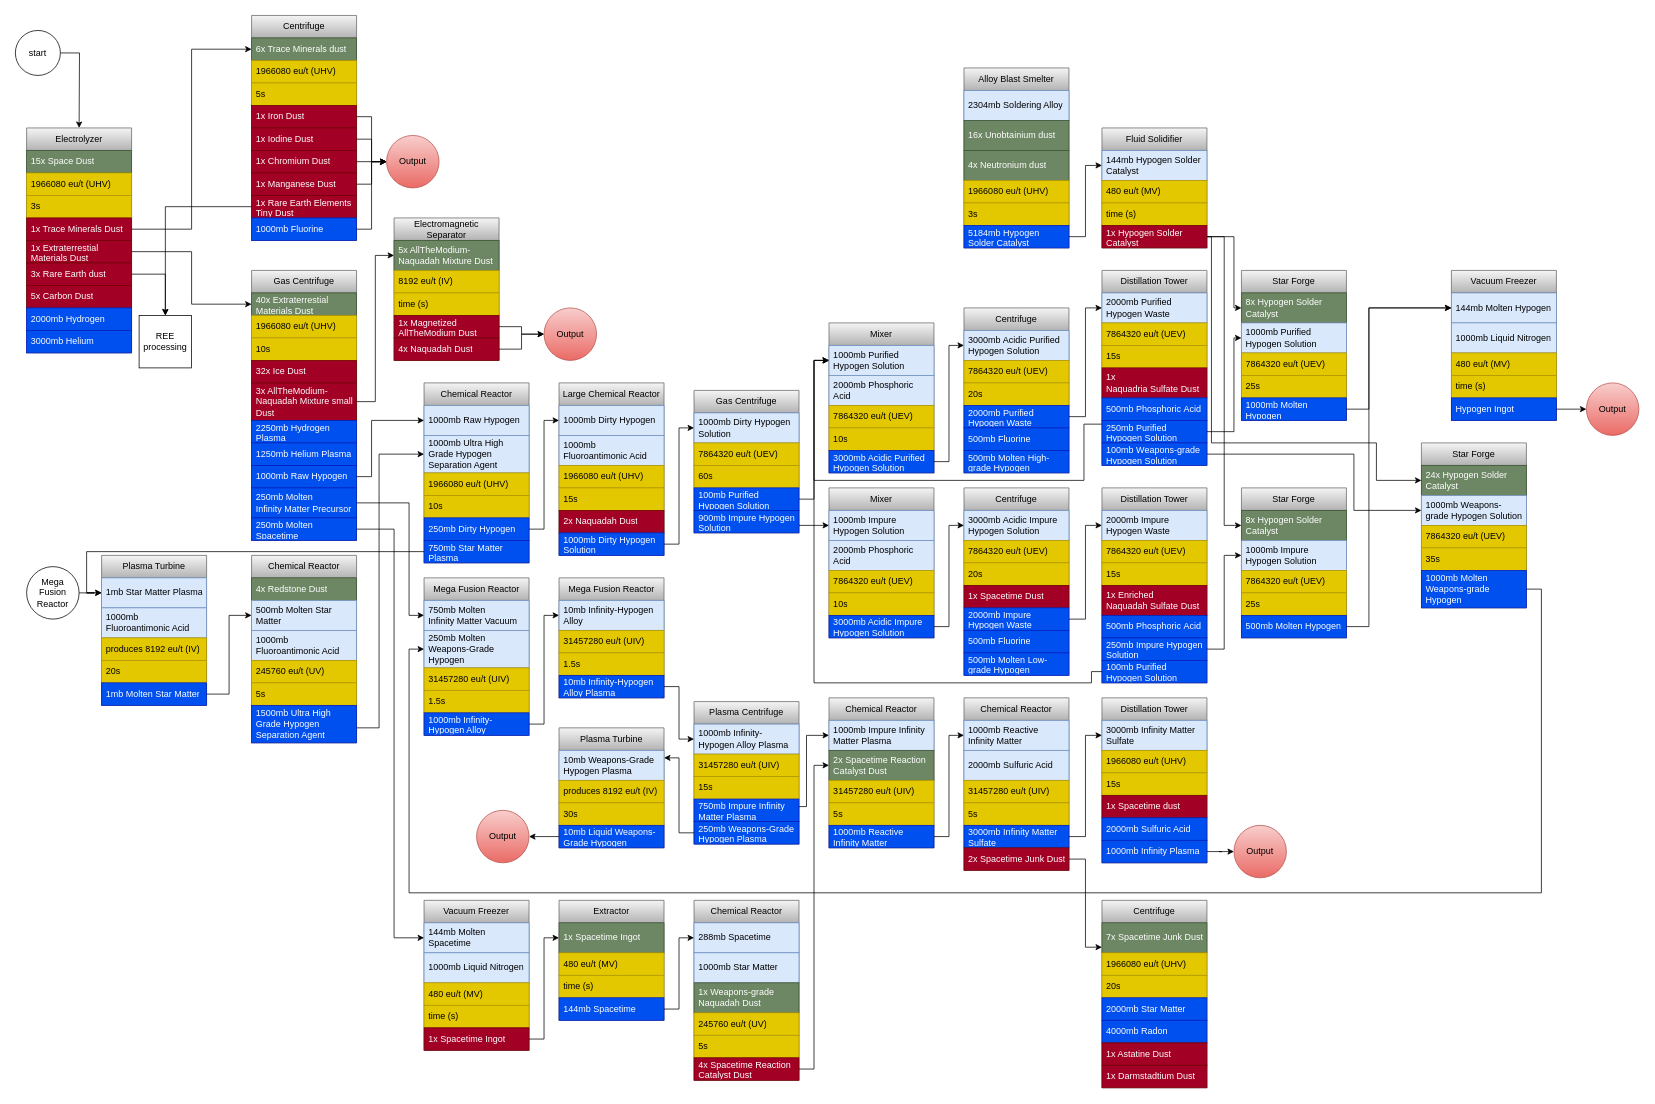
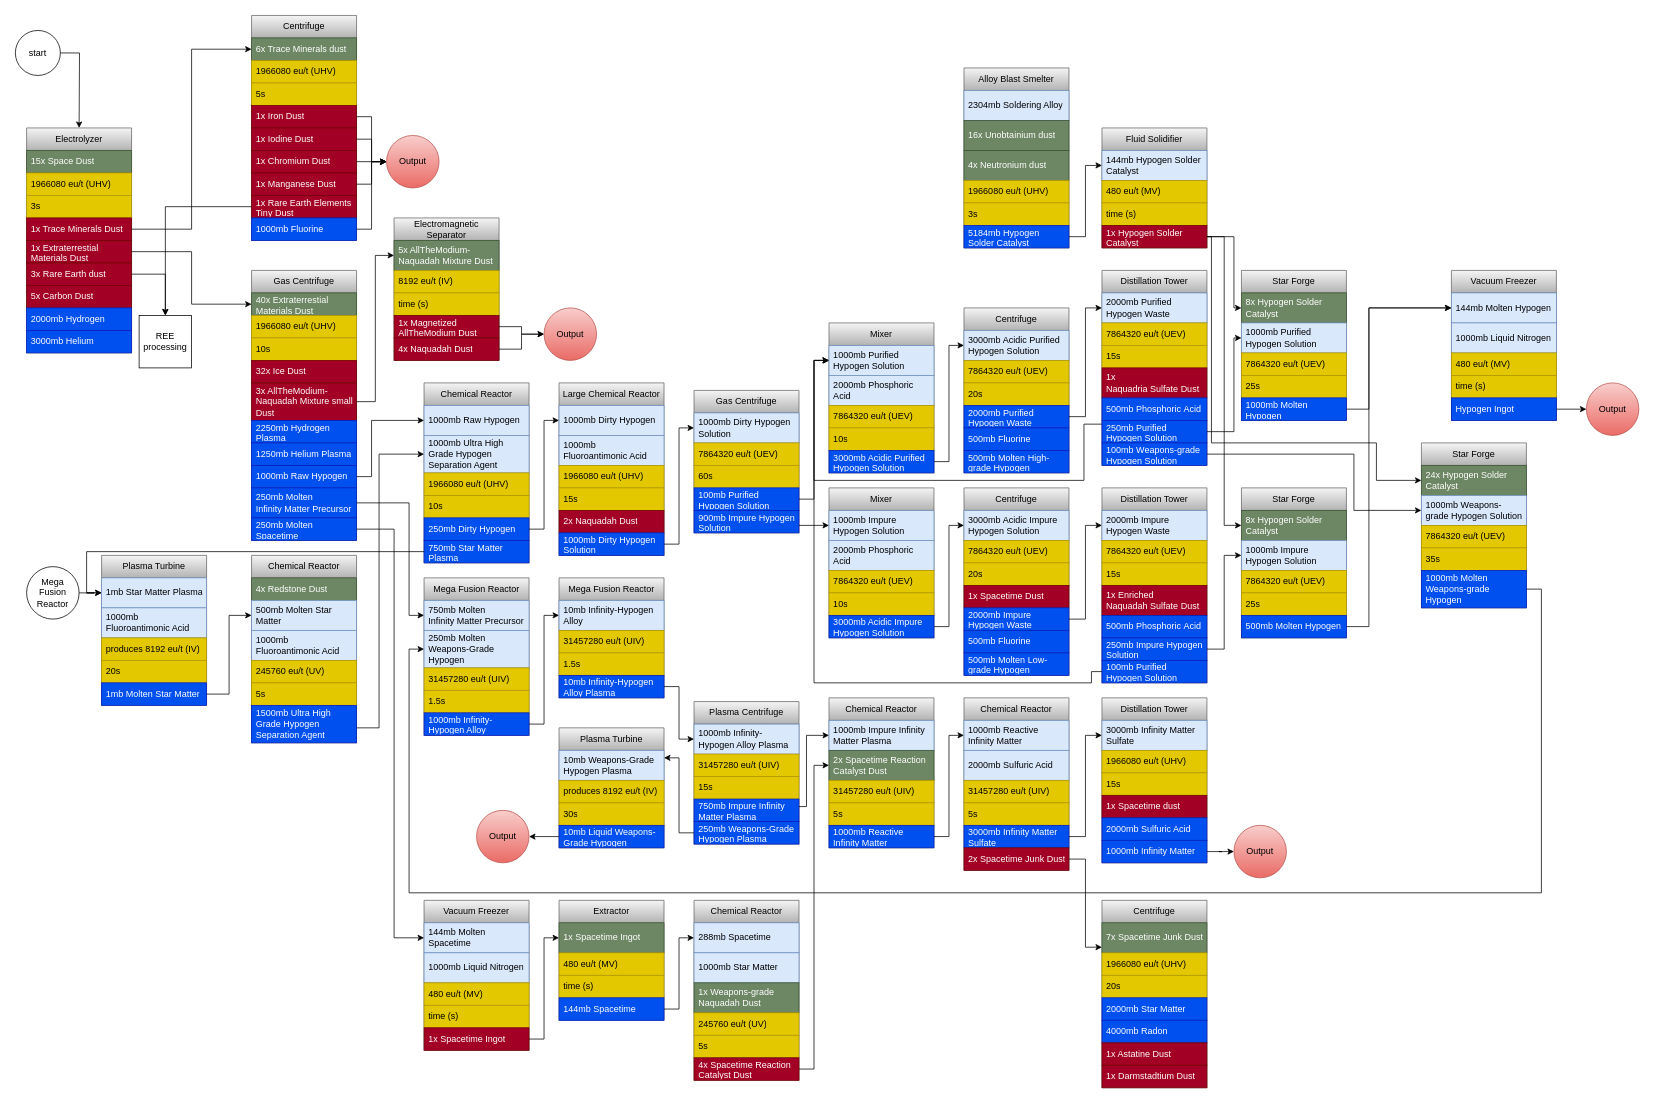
(477, 615) -> (477, 615)
(1155, 852) -> (1155, 852)
